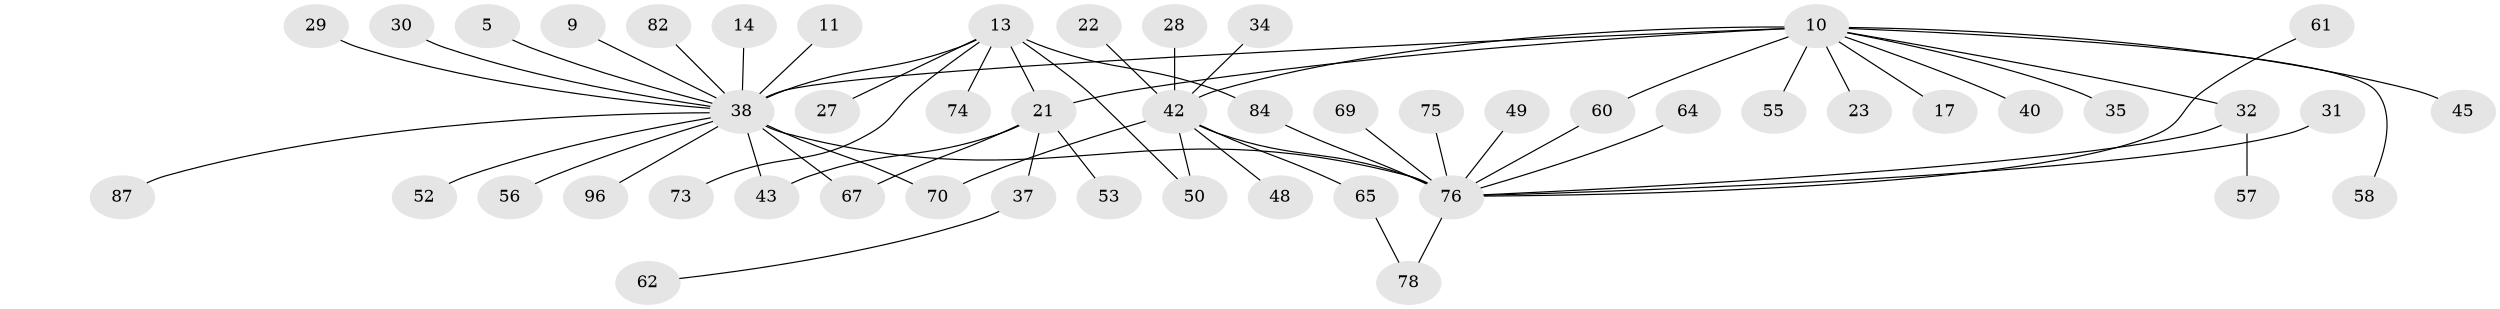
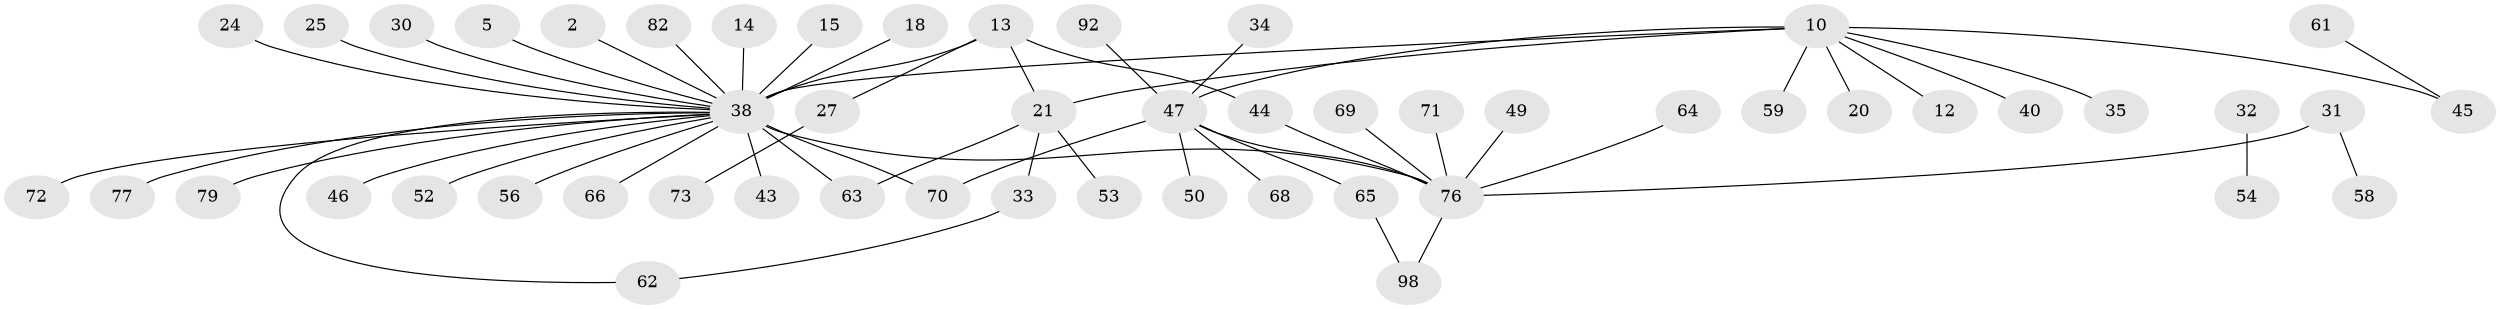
none -> (231, 26)
(316, 26) -> (316, 26)
(573, 26) -> (573, 26)
(830, 26) -> (830, 26)
none -> (915, 26)
(1089, 26) -> (1089, 26)
(1175, 26) -> none
(2160, 48) -> (2349, 154)
(2033, 66) -> none
(1104, 106) -> none
(958, 112) -> none
(1175, 112) -> (1175, 112)
(1260, 112) -> (1260, 112)
(1431, 112) -> (1431, 112)
(1603, 112) -> none
(1774, 112) -> (1774, 112)
(1859, 112) -> (1859, 112)
(1945, 112) -> (1945, 112)
(857, 140) -> (762, 150)
(935, 150) -> none
(1891, 170) -> none
(1908, 178) -> (2393, 69)
none -> (293, 182)
none -> (37, 197)
(122, 197) -> (122, 197)
none -> (208, 197)
none -> (339, 197)
(596, 197) -> (596, 197)
(852, 197) -> (852, 197)
(1024, 197) -> (1024, 197)
(1280, 197) -> (1280, 197)
(2247, 197) -> (2247, 197)
(1409, 283) -> (1409, 283)
